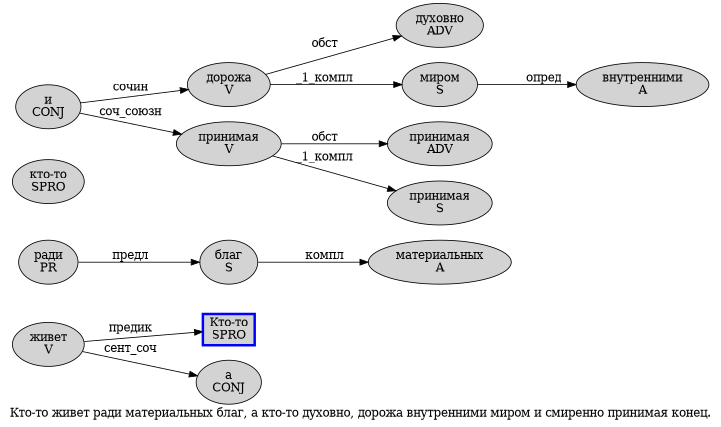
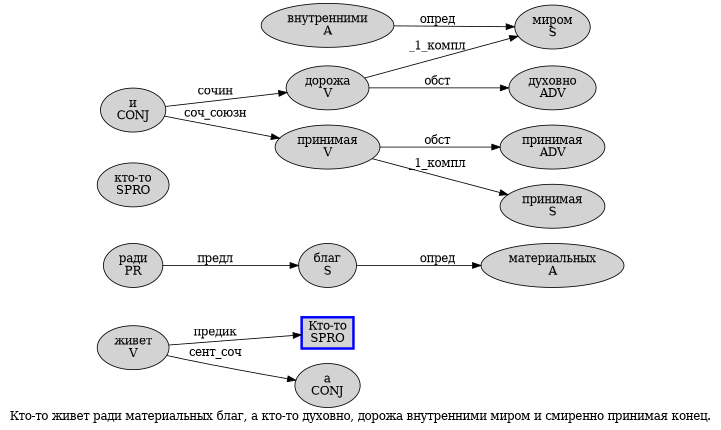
(523, 85) -> (450, 26)
(325, 256) -> (437, 259)
